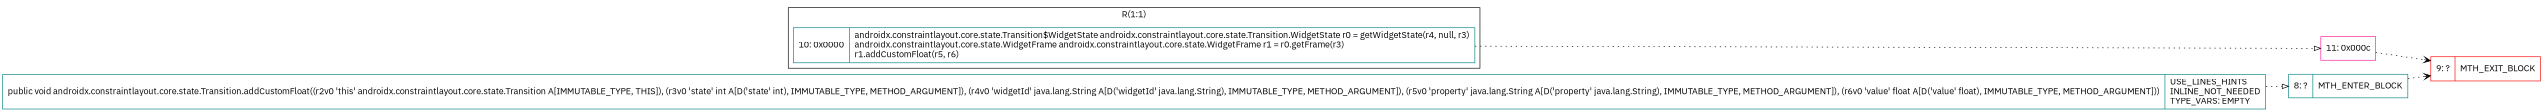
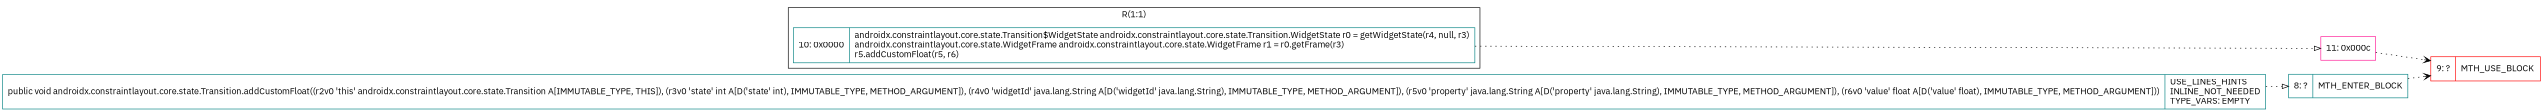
(907, 55) -> (907, 55)
(2498, 69) -> (2497, 69)
